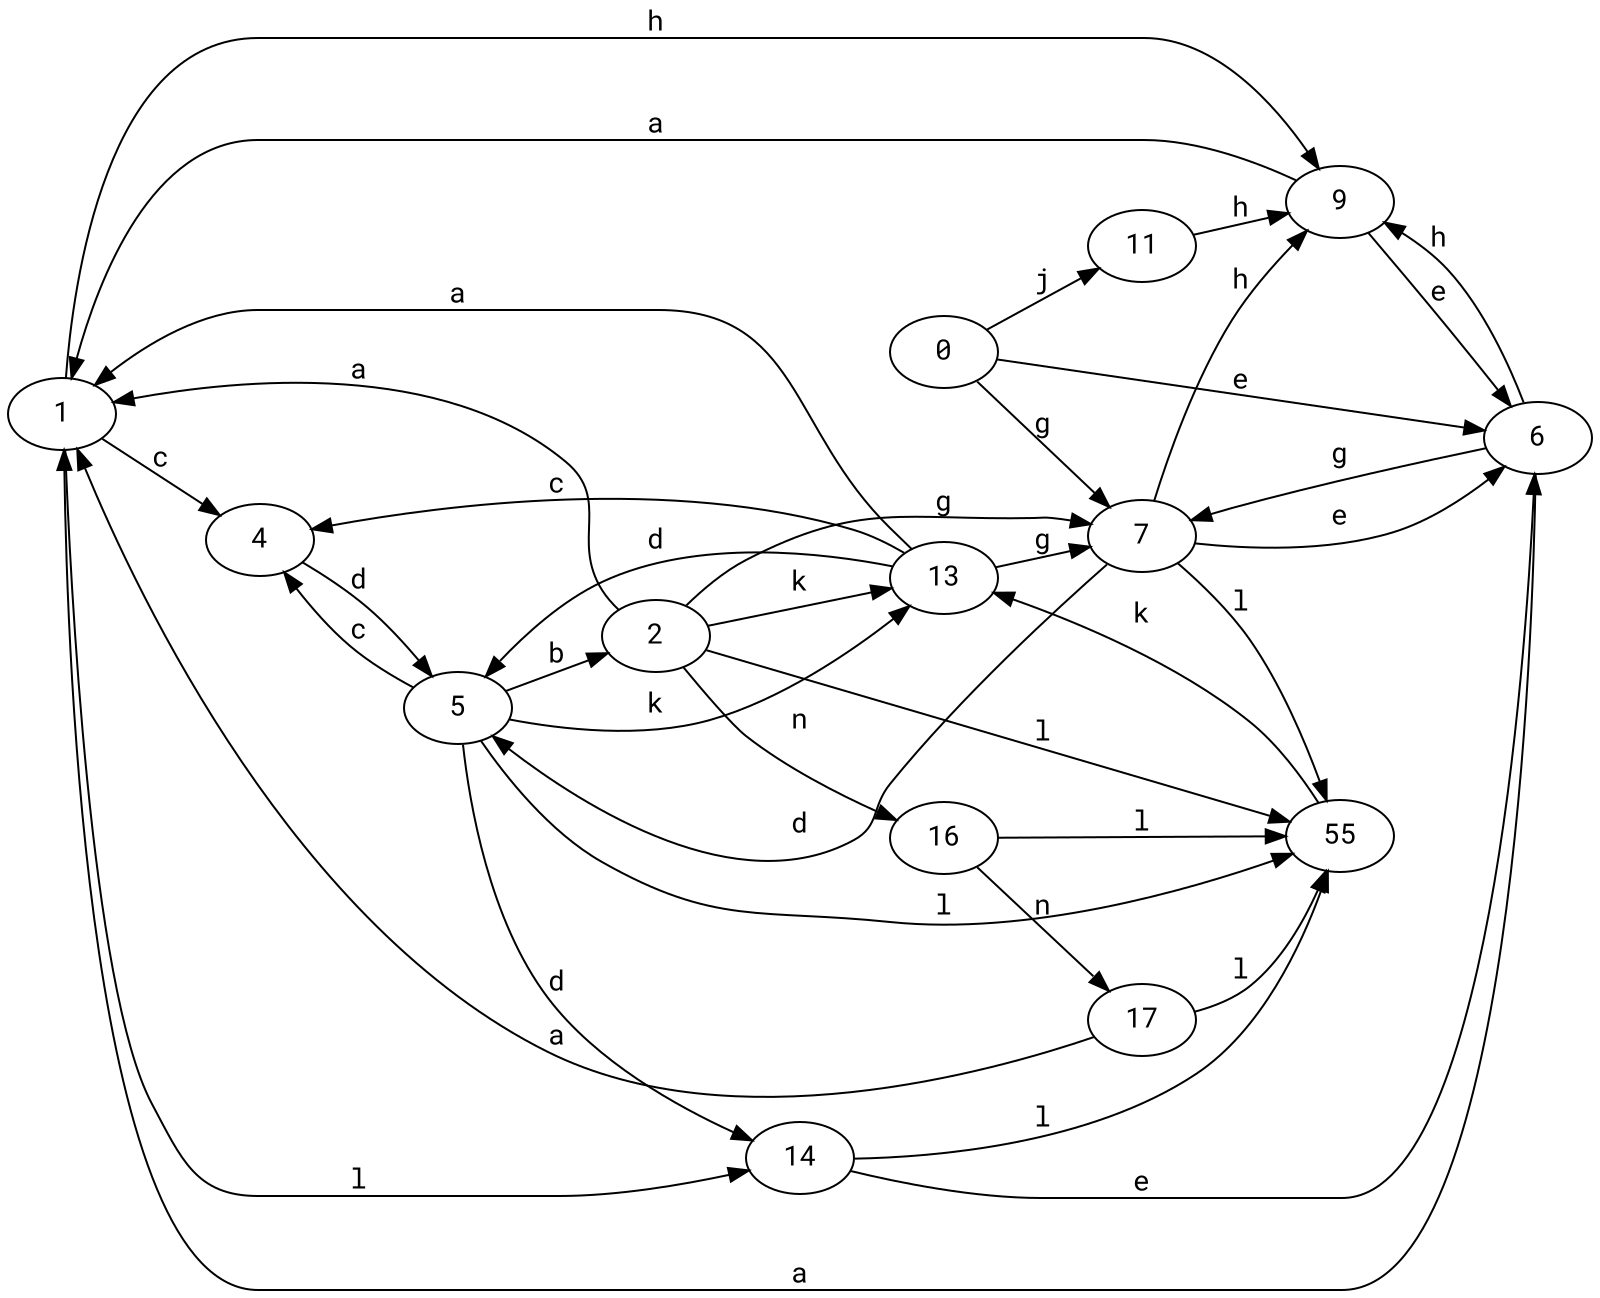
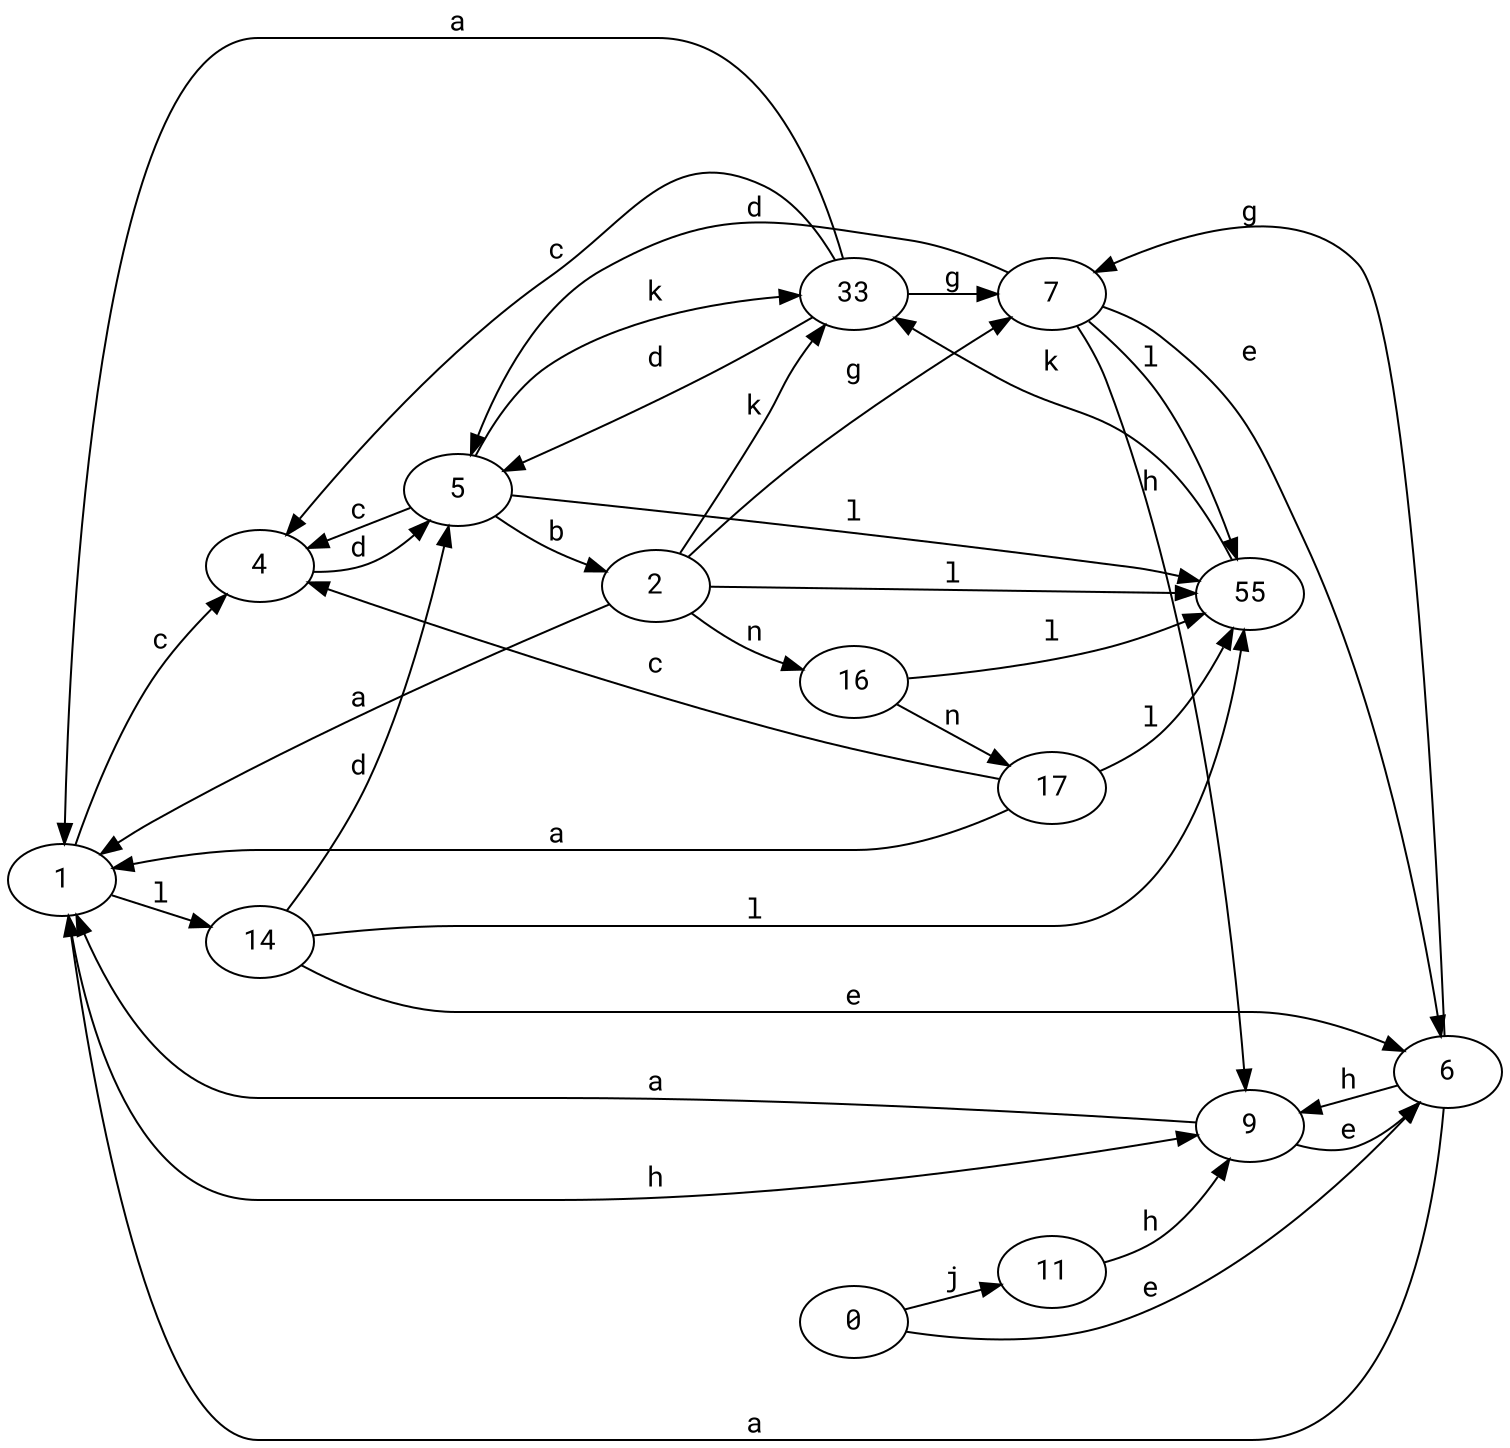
(1036, 437) -> none
(944, 578) -> (854, 294)
none -> (660, 697)
(537, 982) -> (387, 738)
